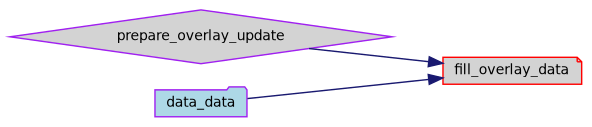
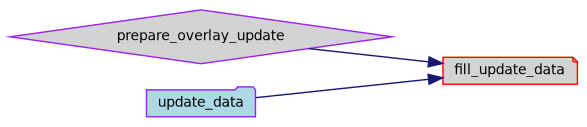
(512, 71) -> (510, 71)
(201, 103) -> (201, 103)
